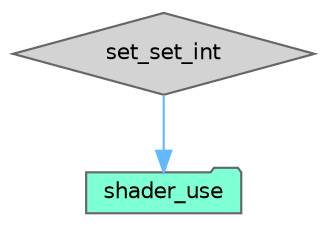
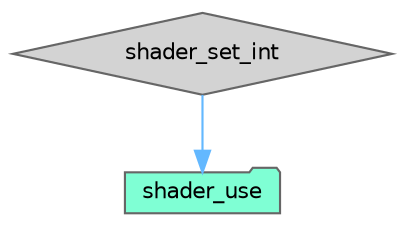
(164, 54) -> (202, 54)
